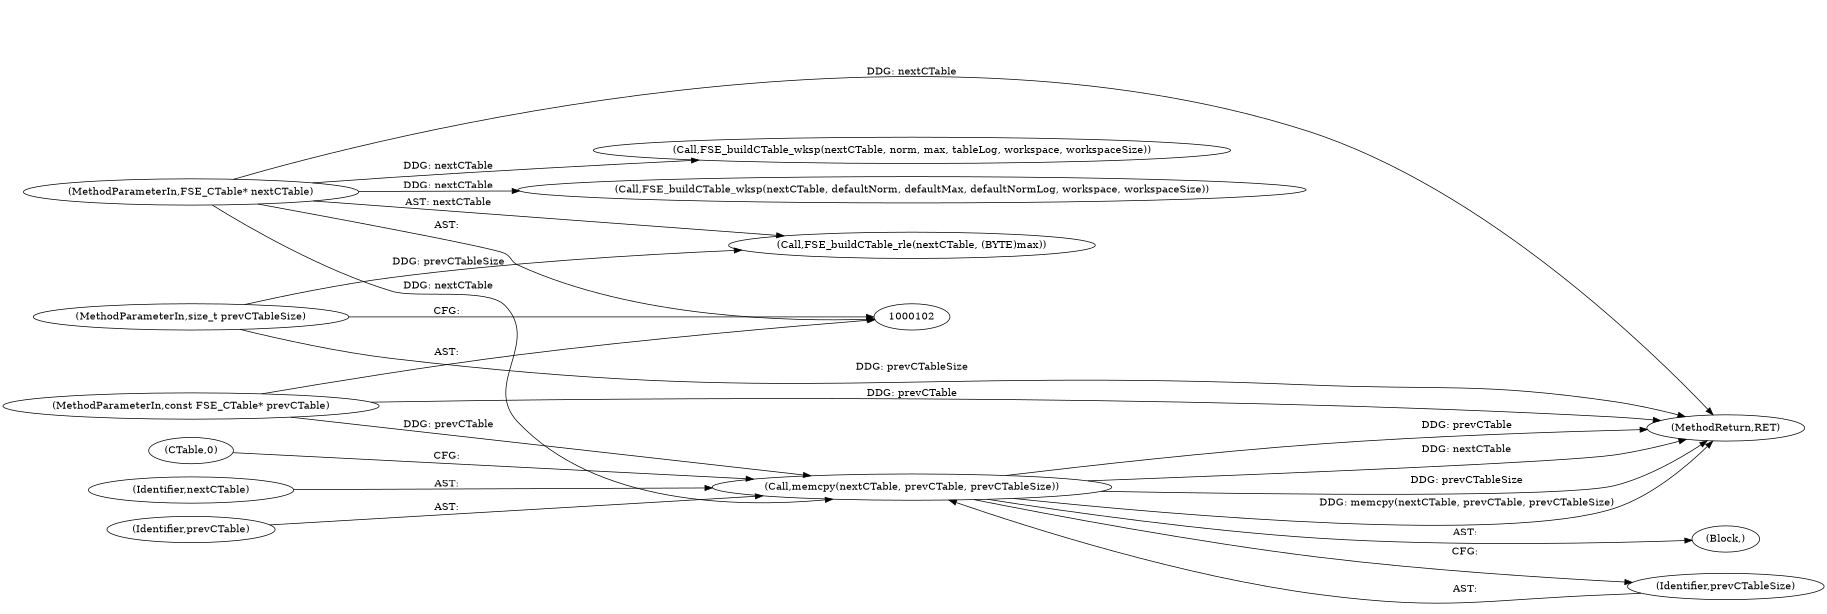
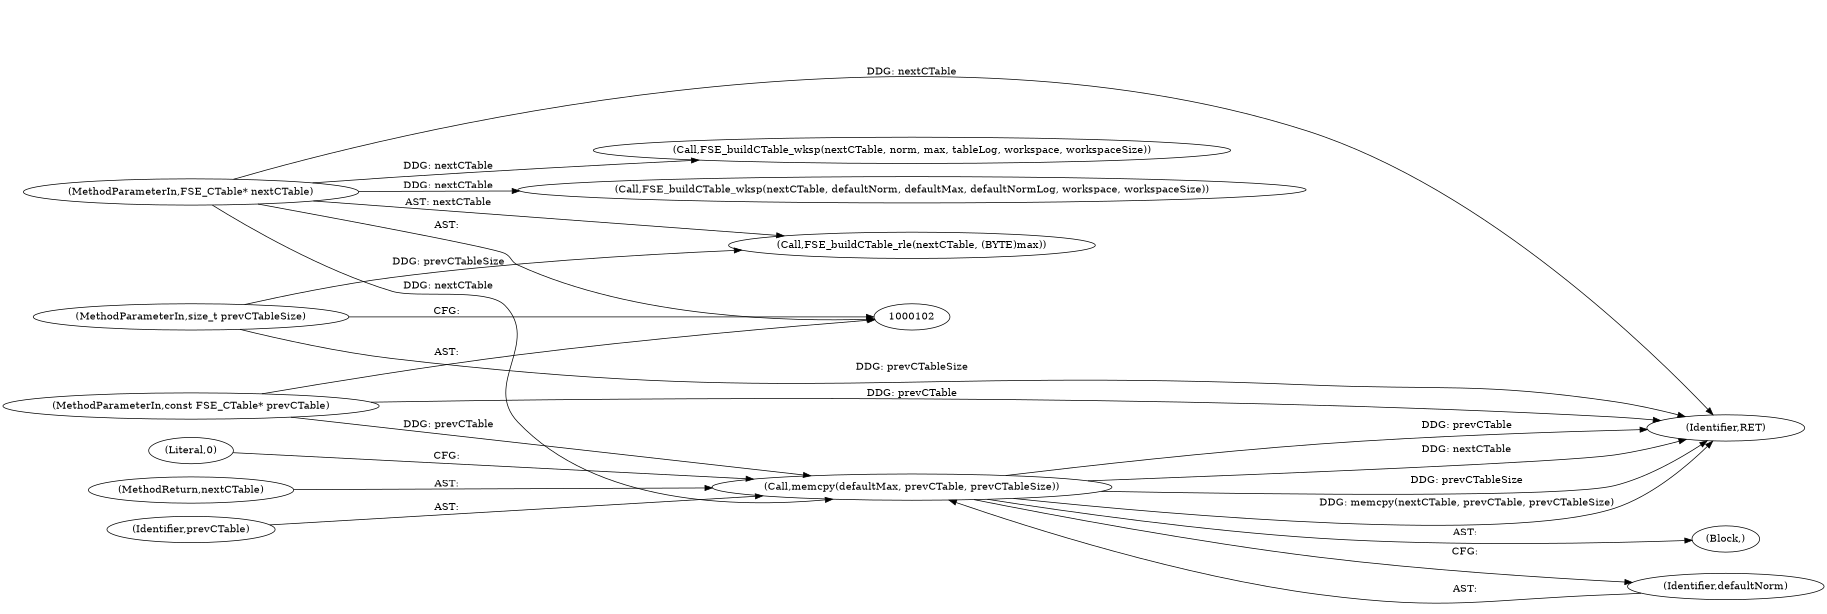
(1726, 428) -> (1726, 428)
(191, 451) -> (191, 451)
(912, 487) -> (912, 487)
(191, 490) -> (191, 490)
(1726, 586) -> (1726, 586)
